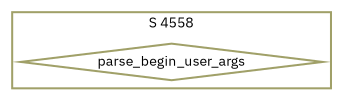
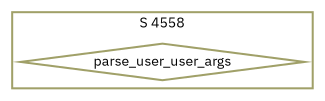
(172, 62) -> (162, 62)
